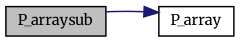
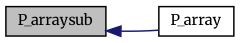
(125, 11) -> (140, 31)
